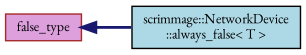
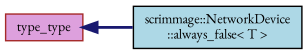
(44, 27) -> (44, 27)
